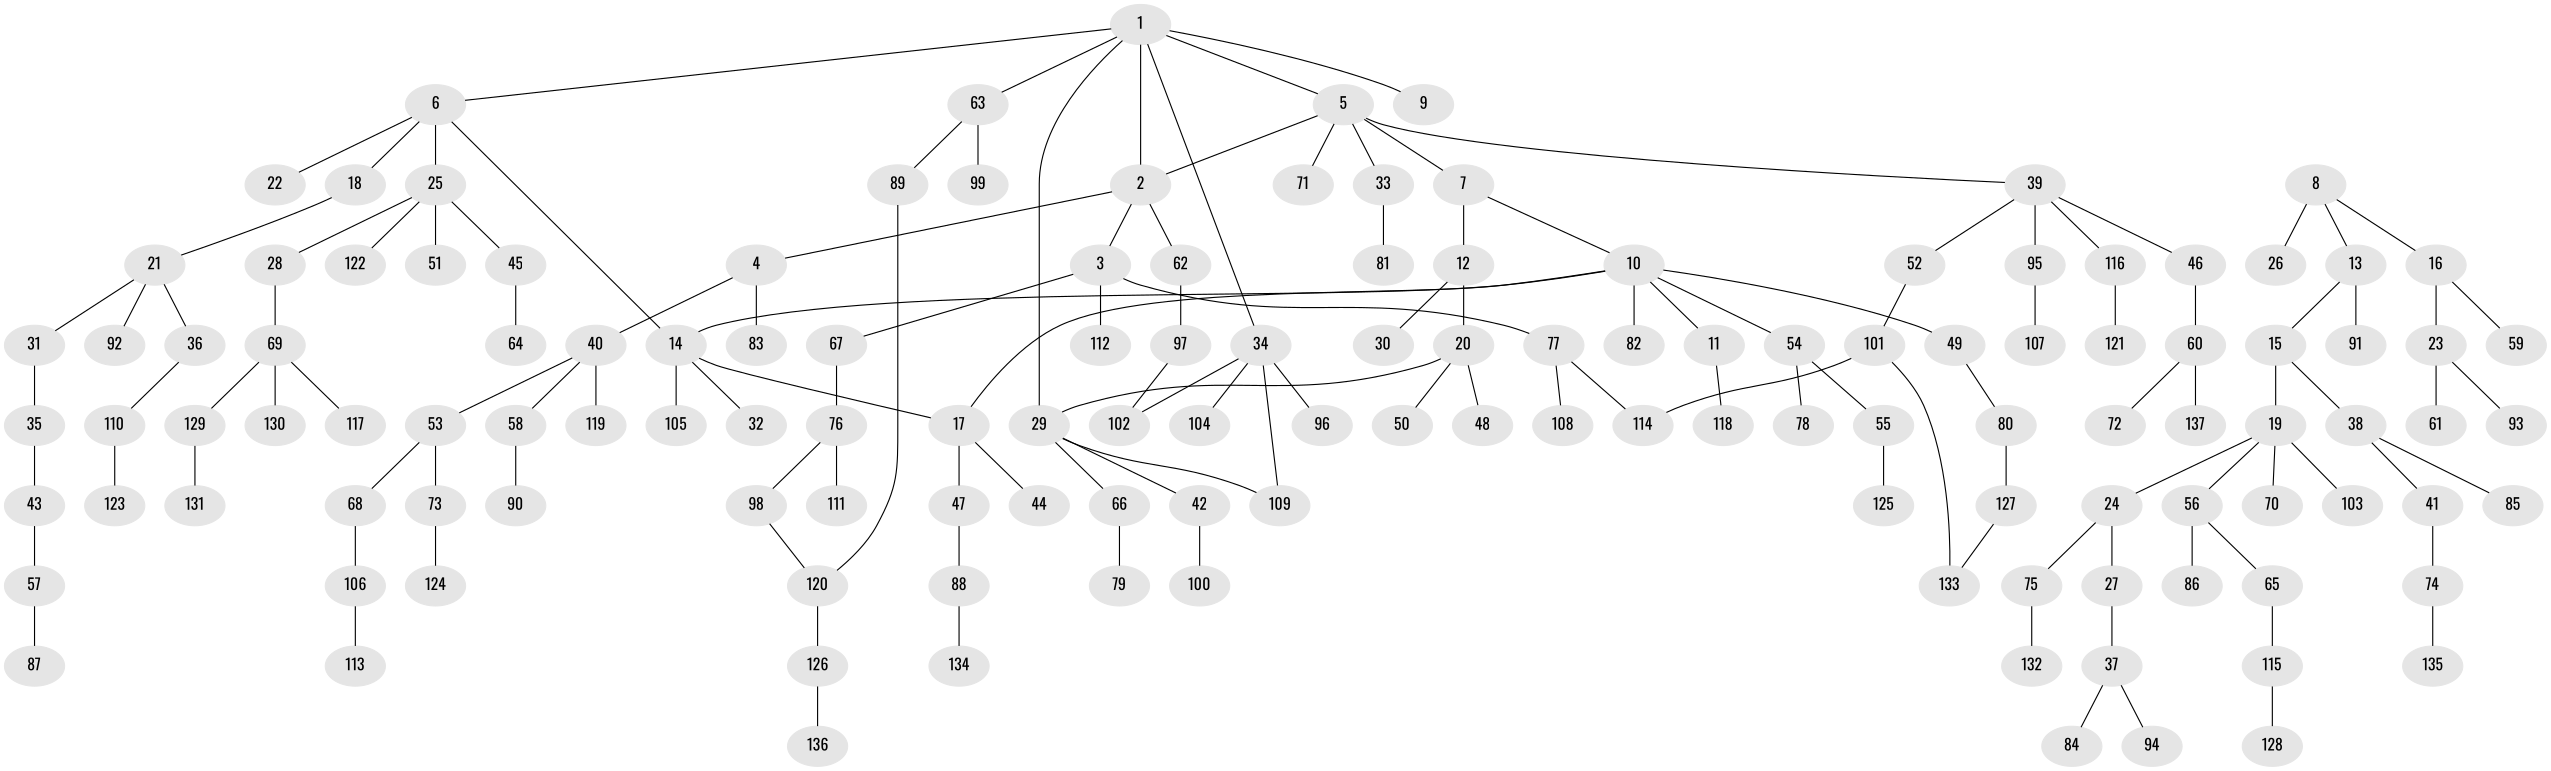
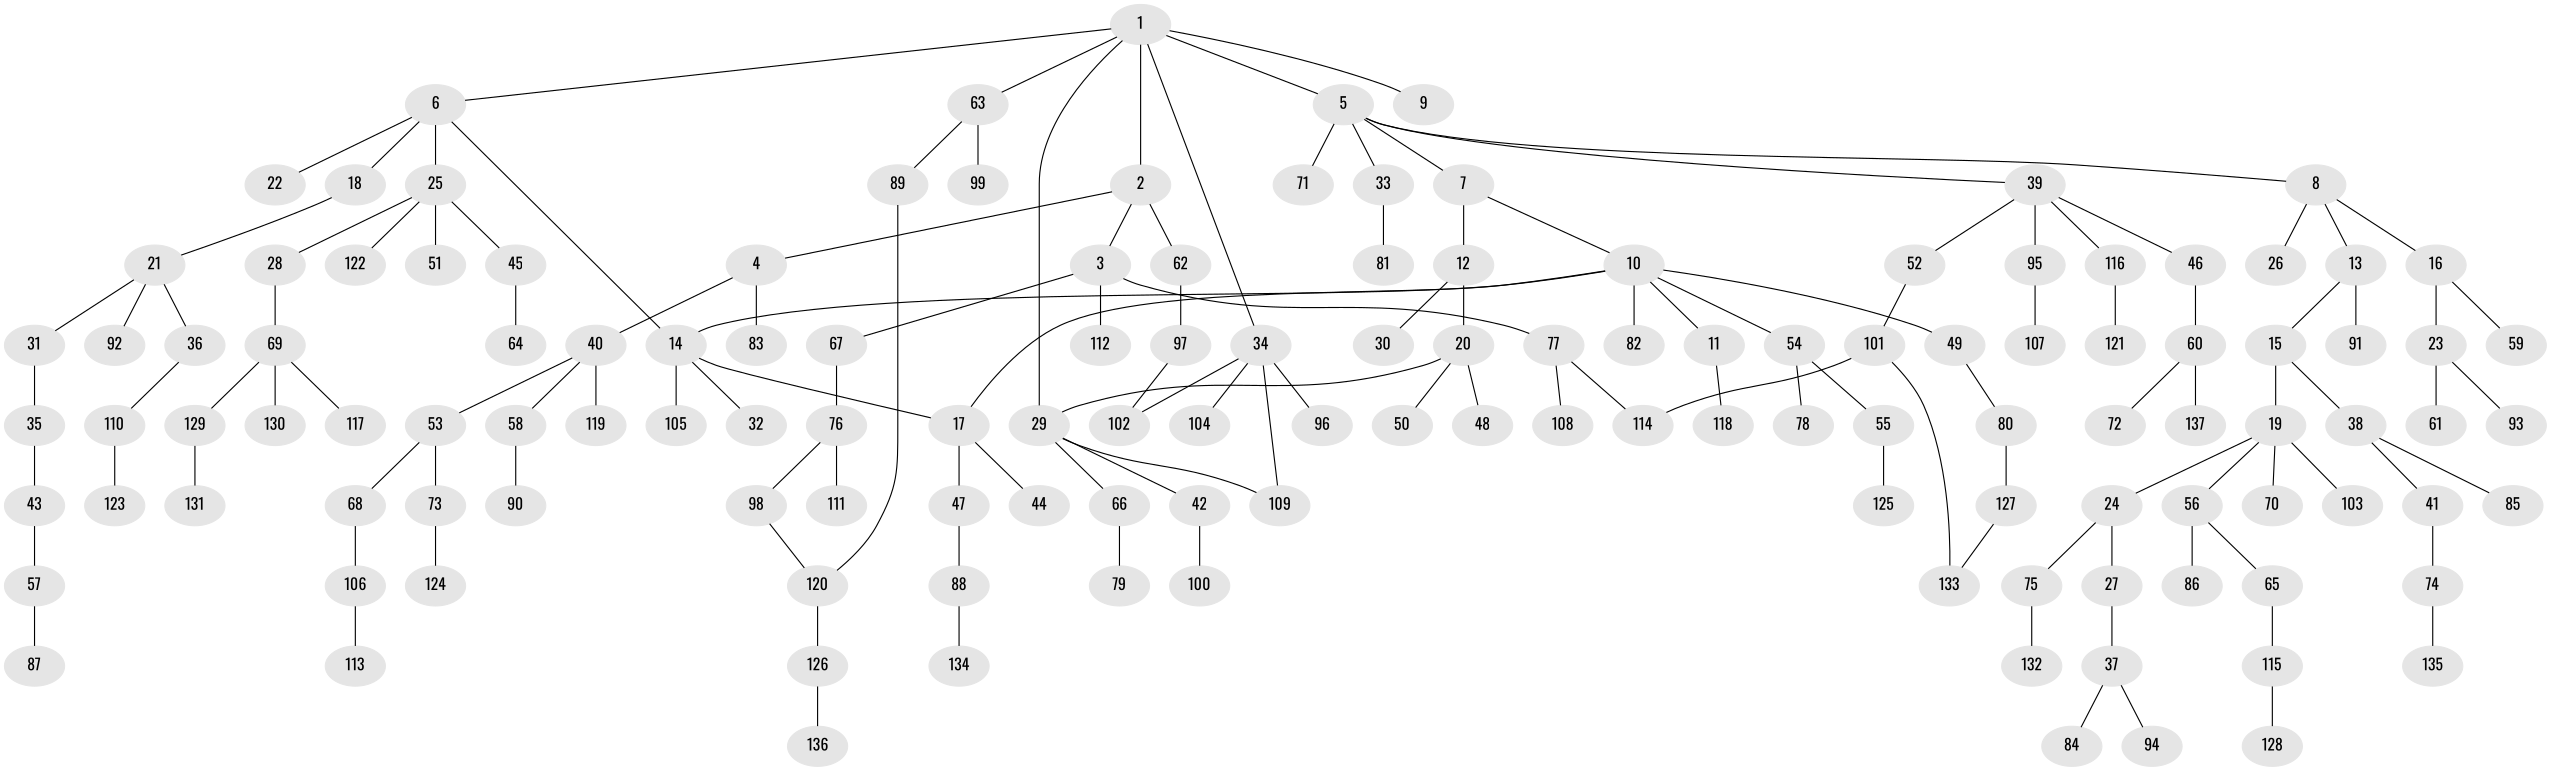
(1242, 145) -> (1825, 158)
